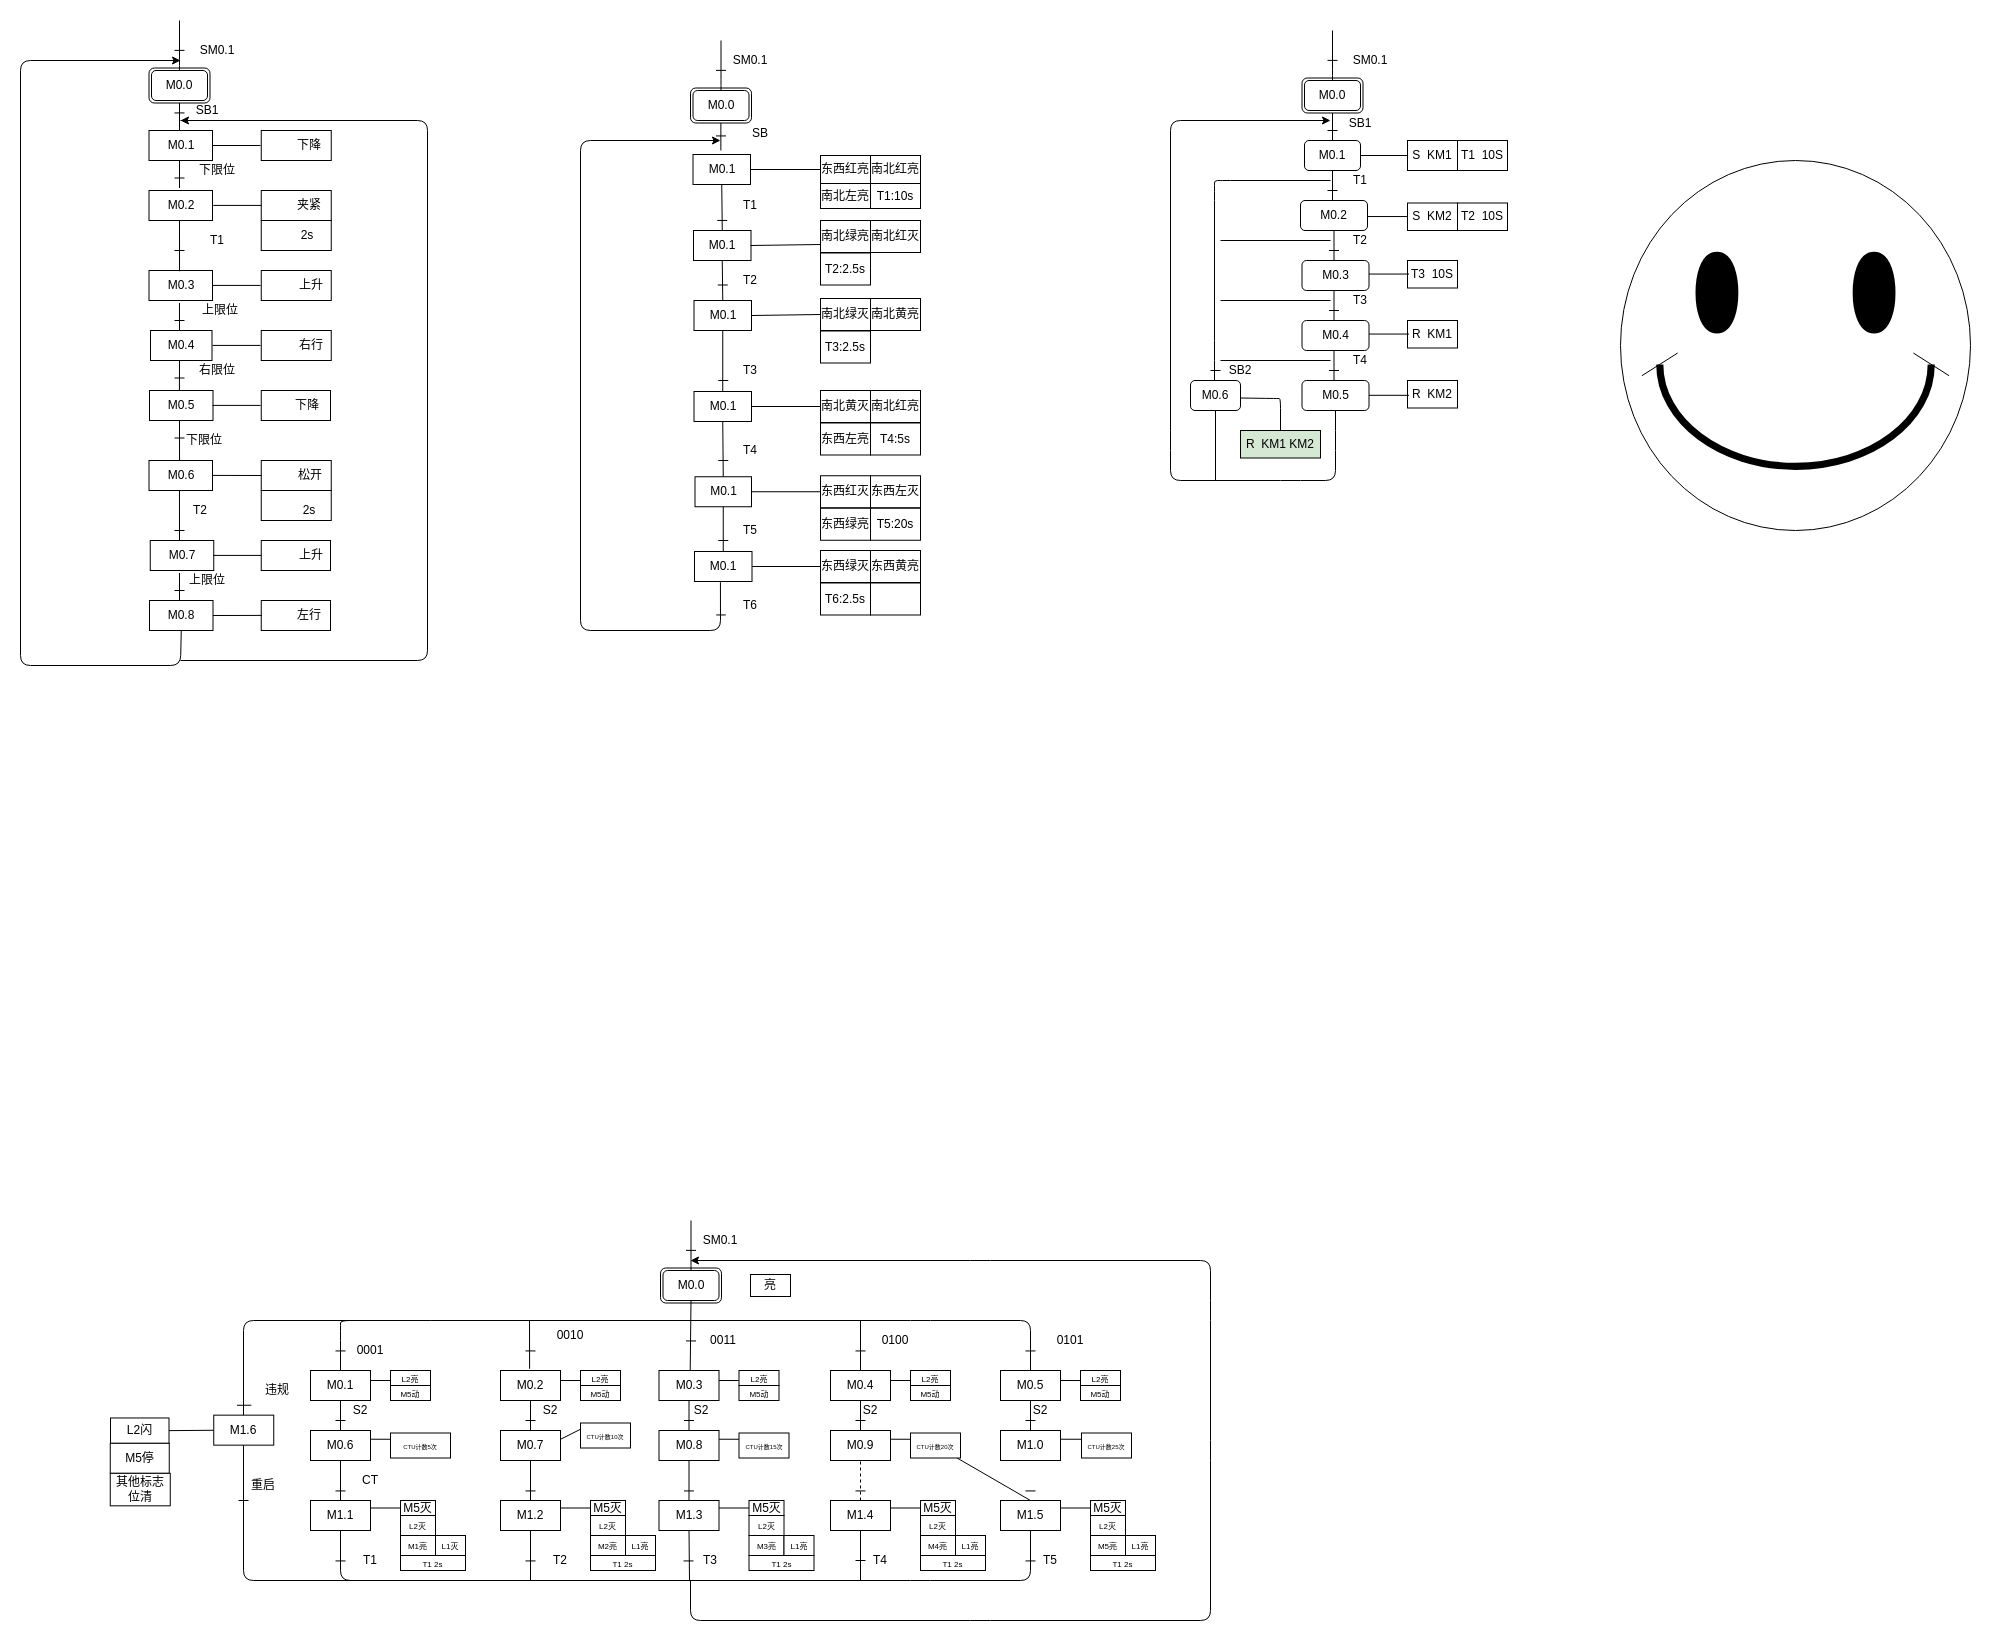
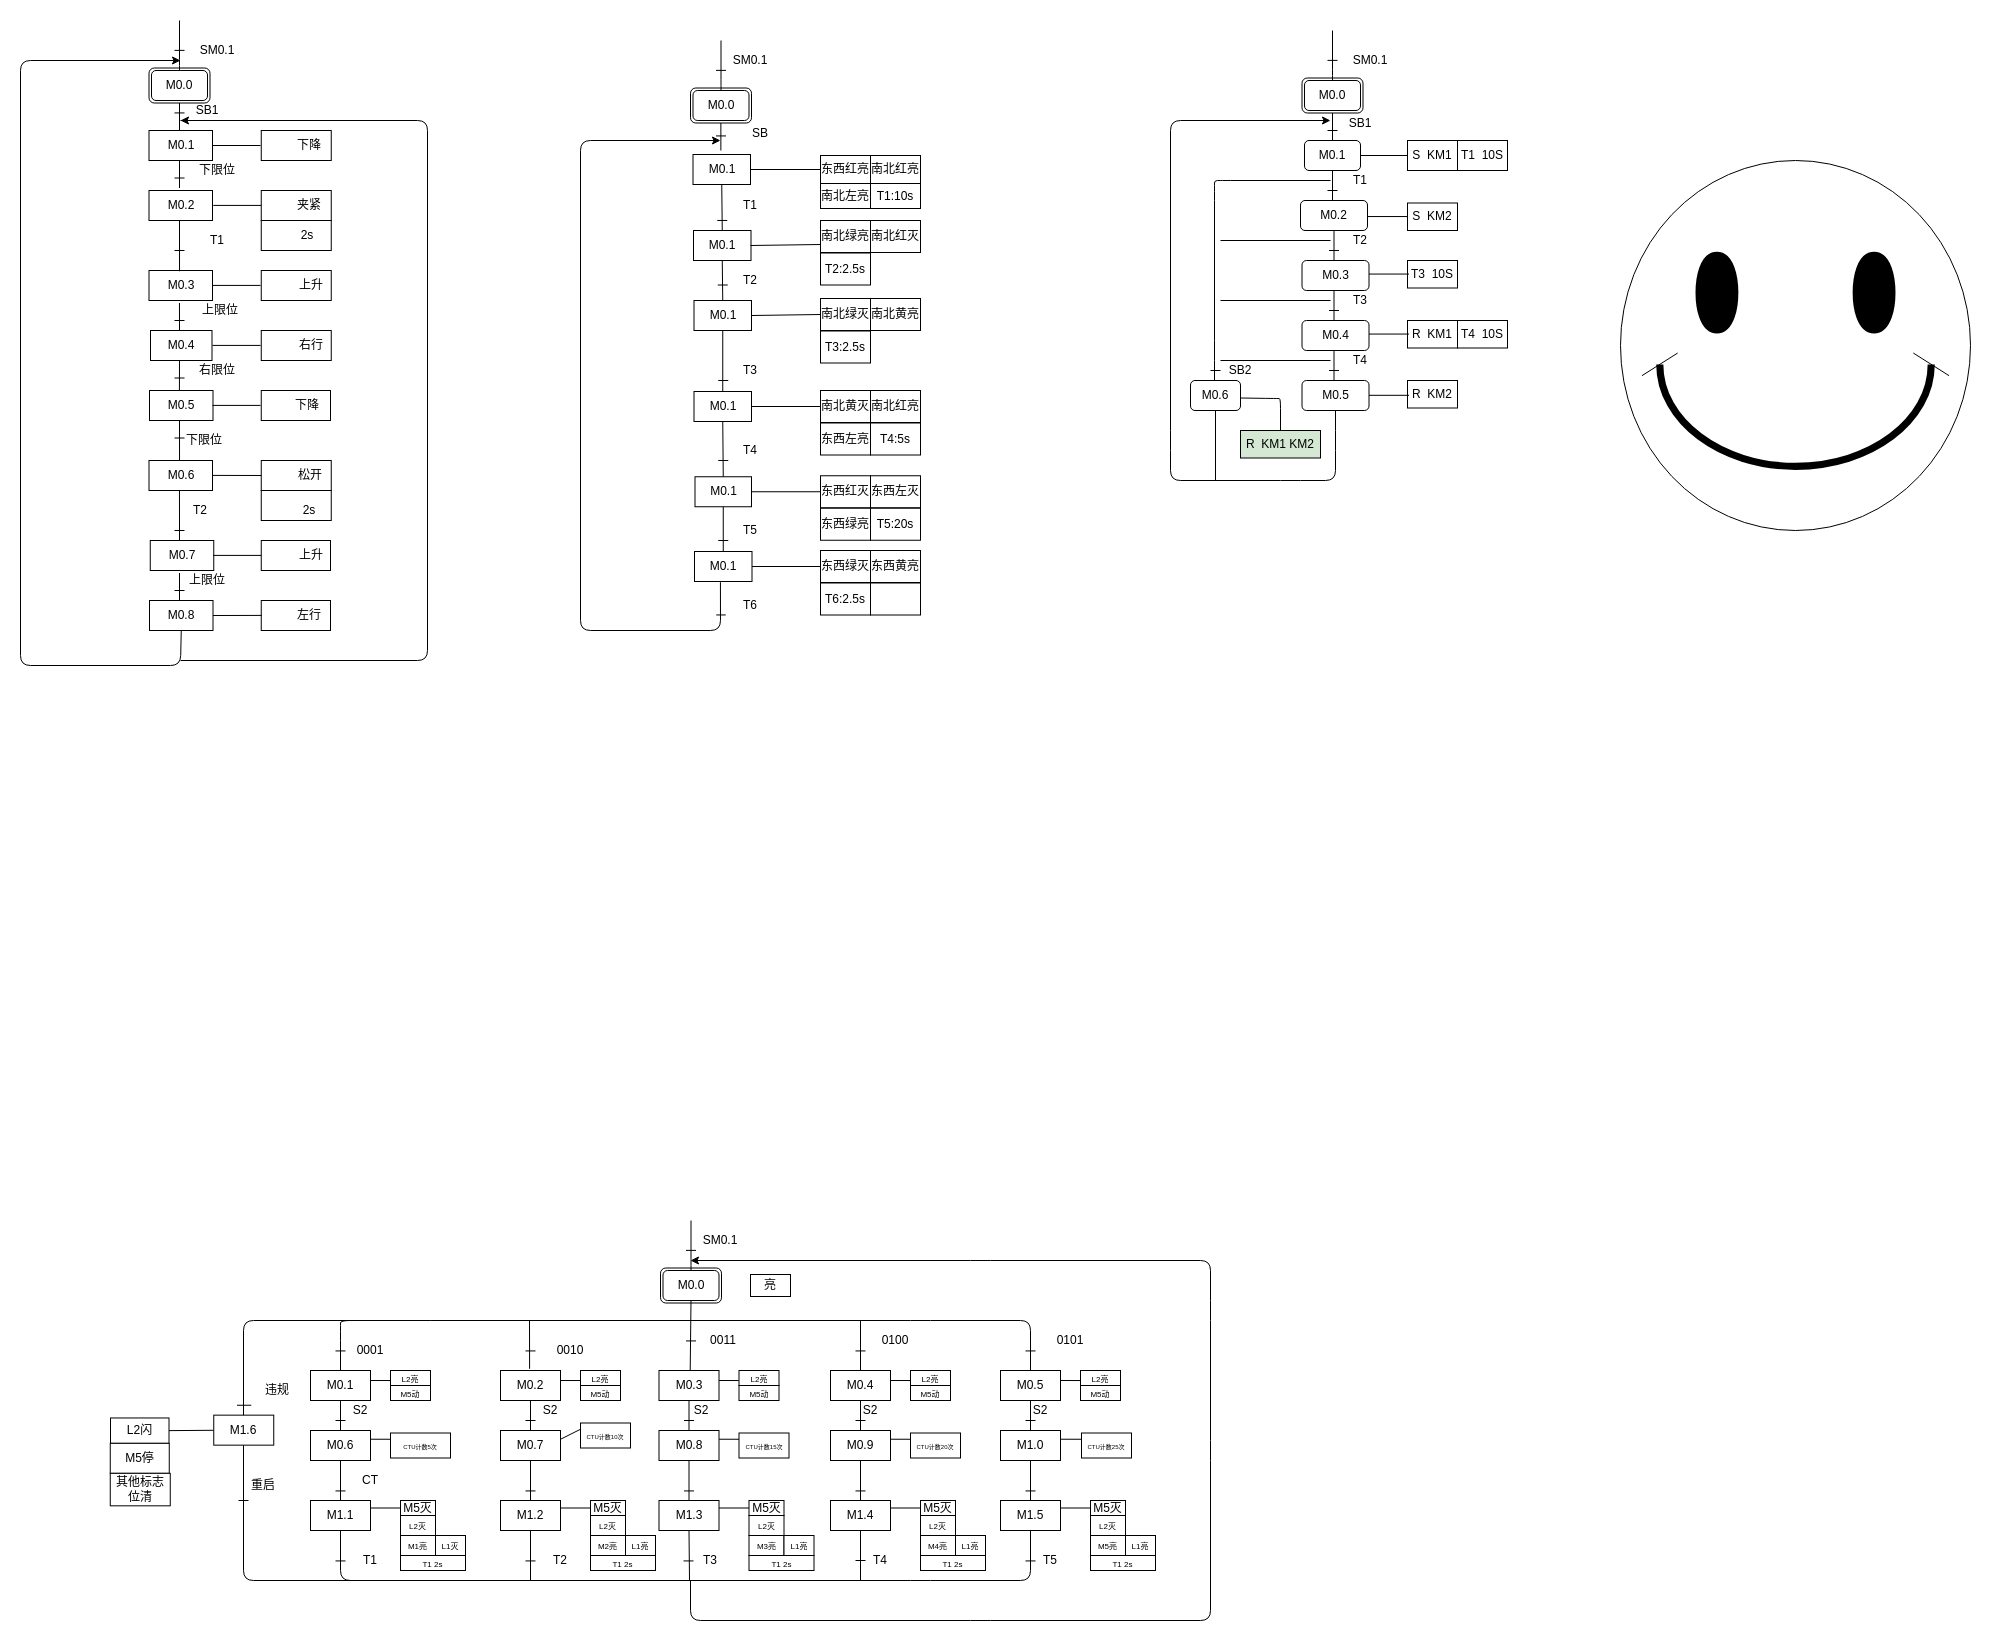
(1483, 217) -> none
none -> (1483, 334)
(571, 1336) -> (571, 1351)
(994, 1479) -> (1031, 1481)
(861, 1480) -> (861, 1480)
